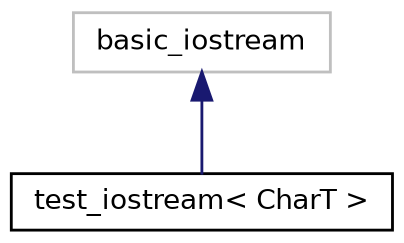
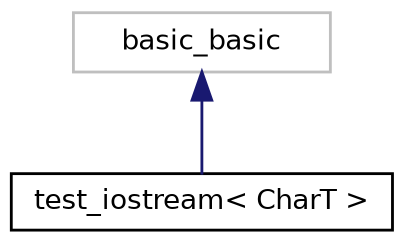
(202, 42) -> (202, 42)
